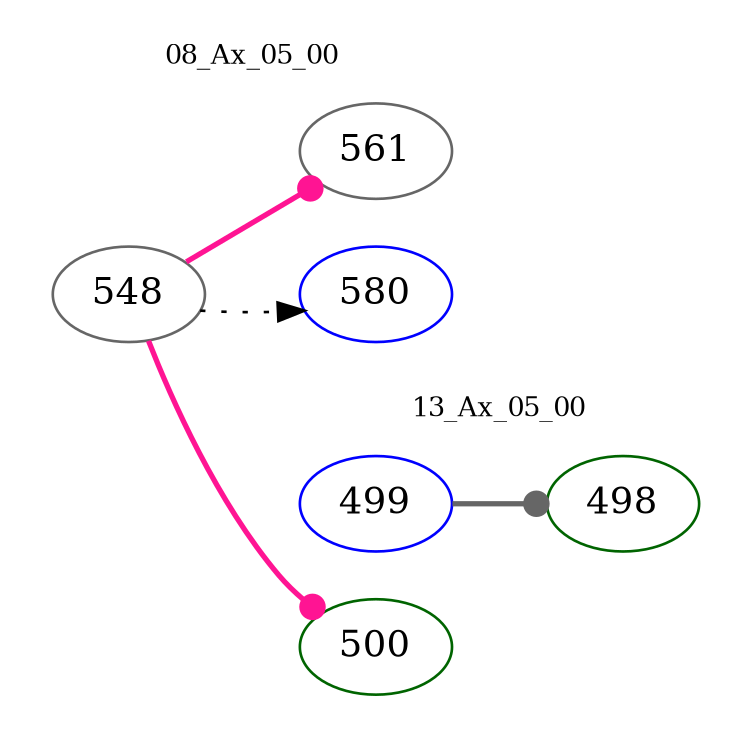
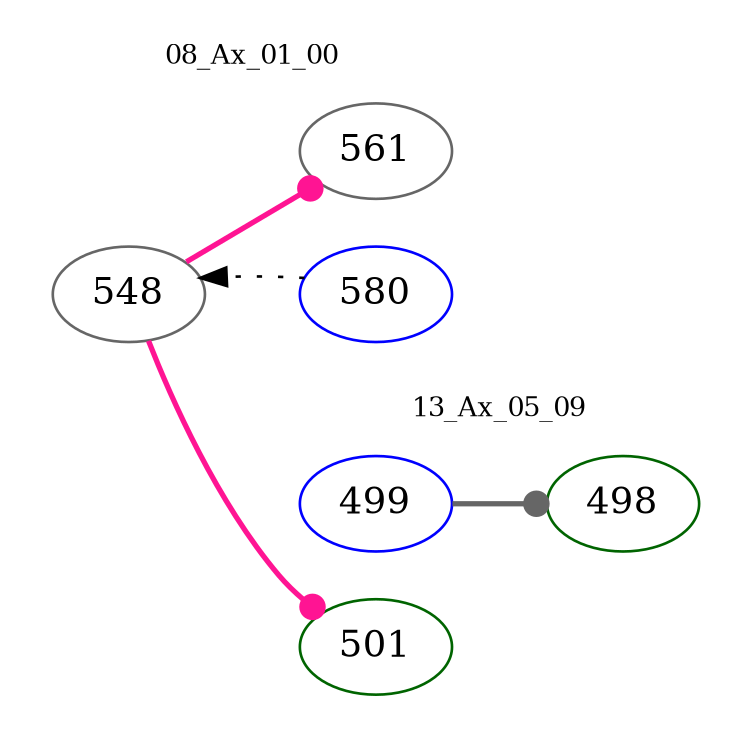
(252, 57) -> (252, 57)
(239, 312) -> (266, 277)
(499, 410) -> (499, 410)
(376, 647) -> (376, 647)
